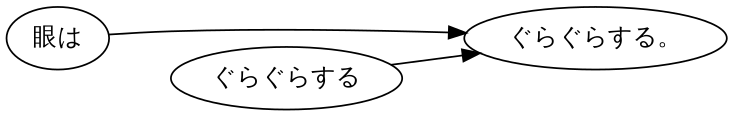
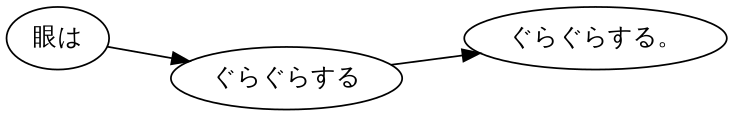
(279, 30) -> (140, 52)
